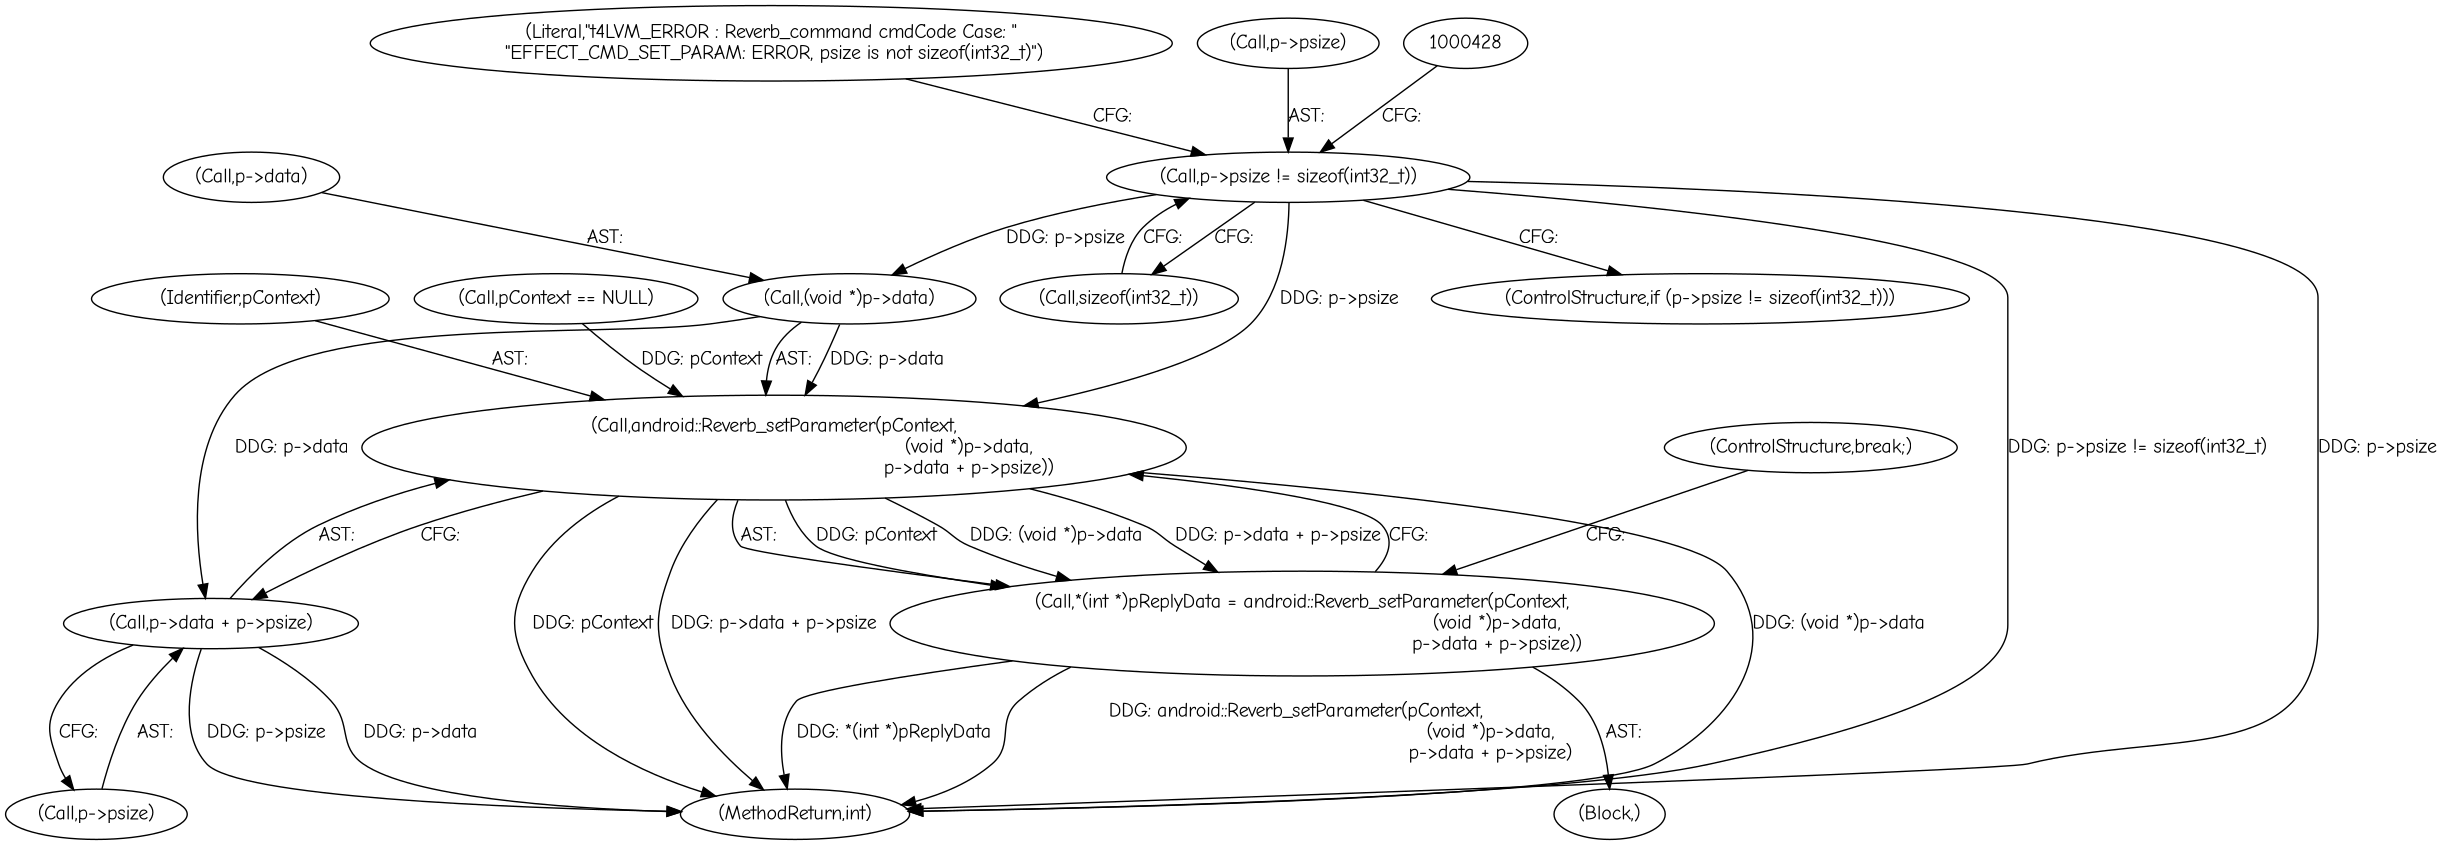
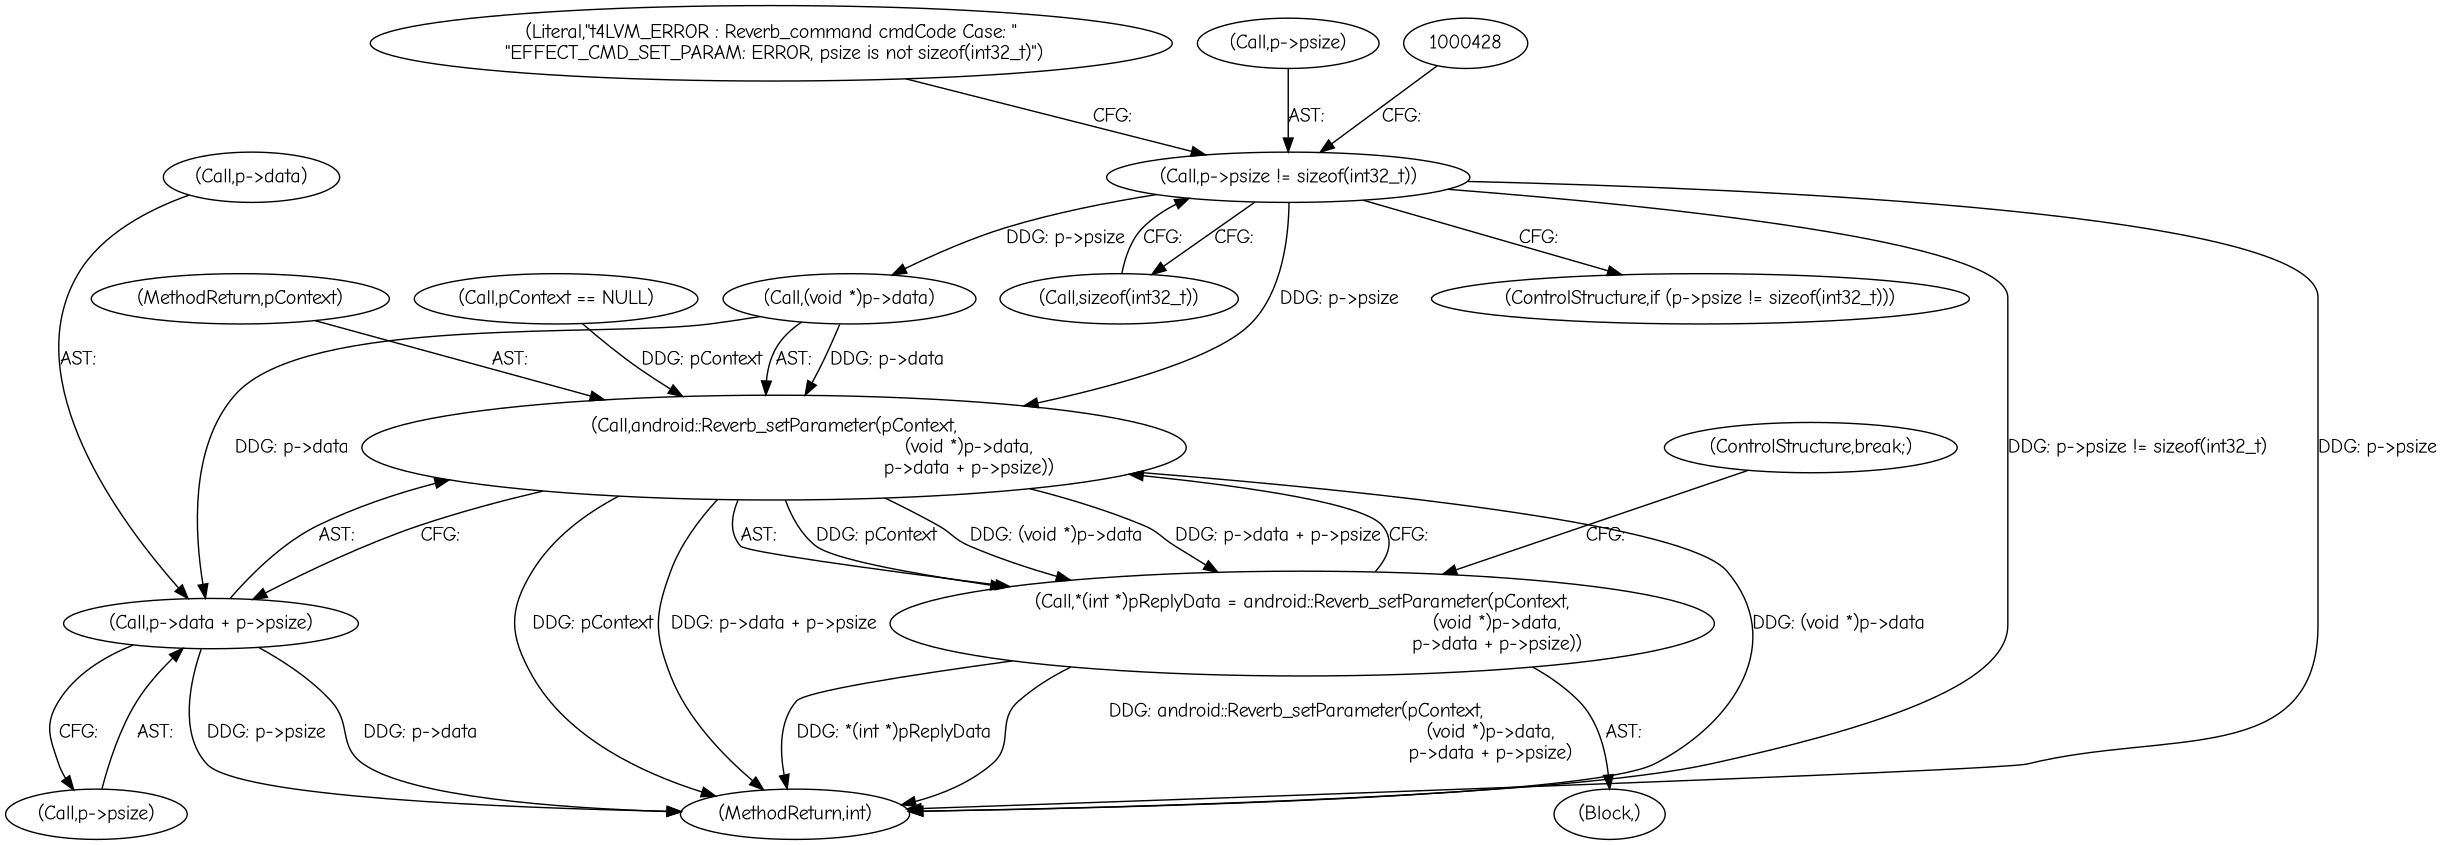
(536, 235) -> (62, 376)
(240, 299) -> (240, 299)
